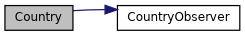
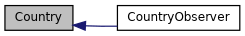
(89, 10) -> (101, 26)
